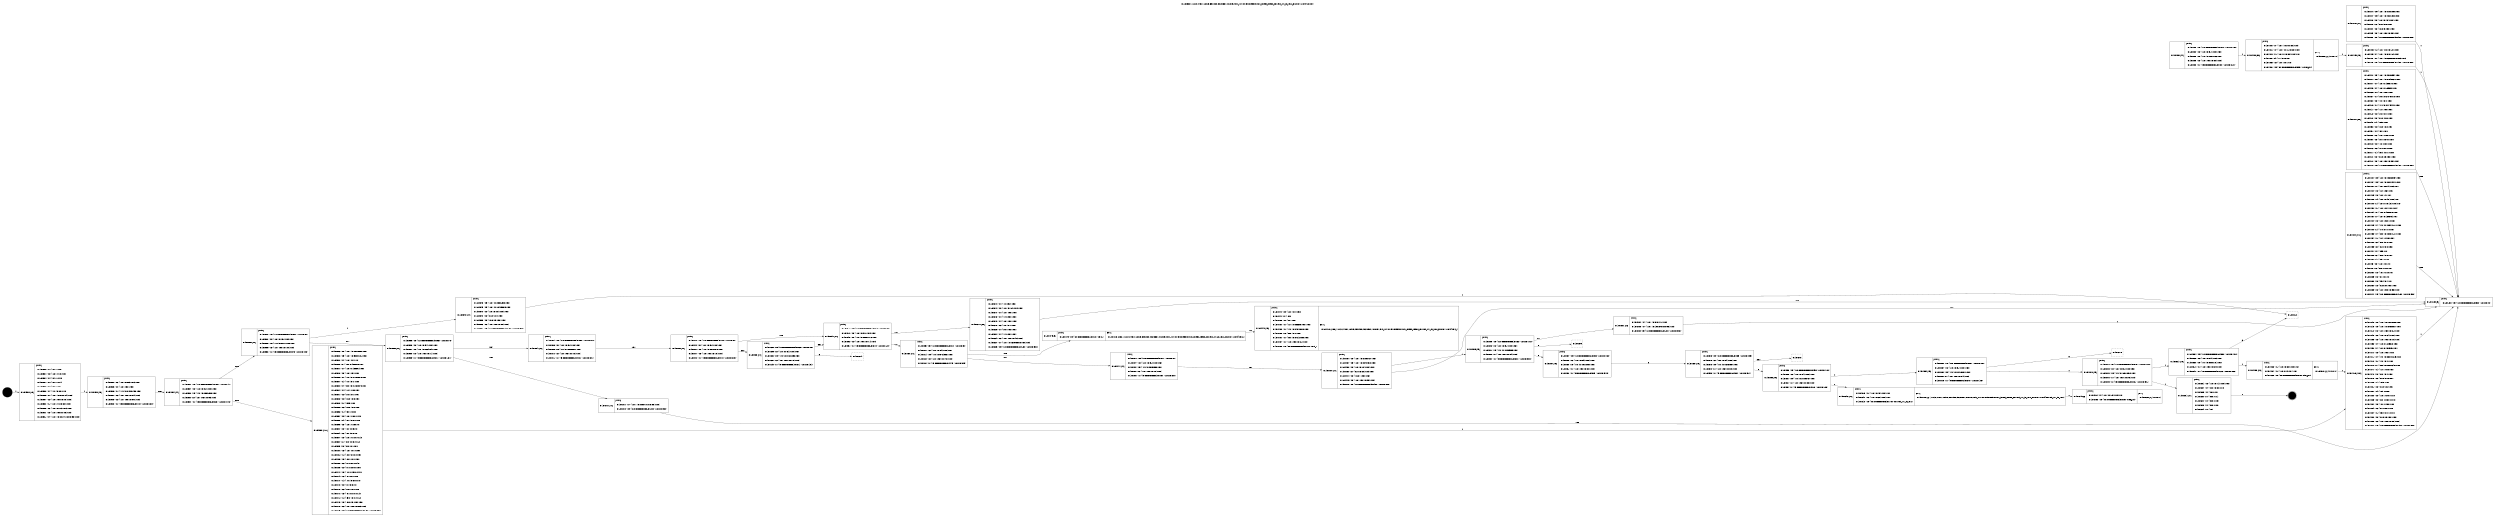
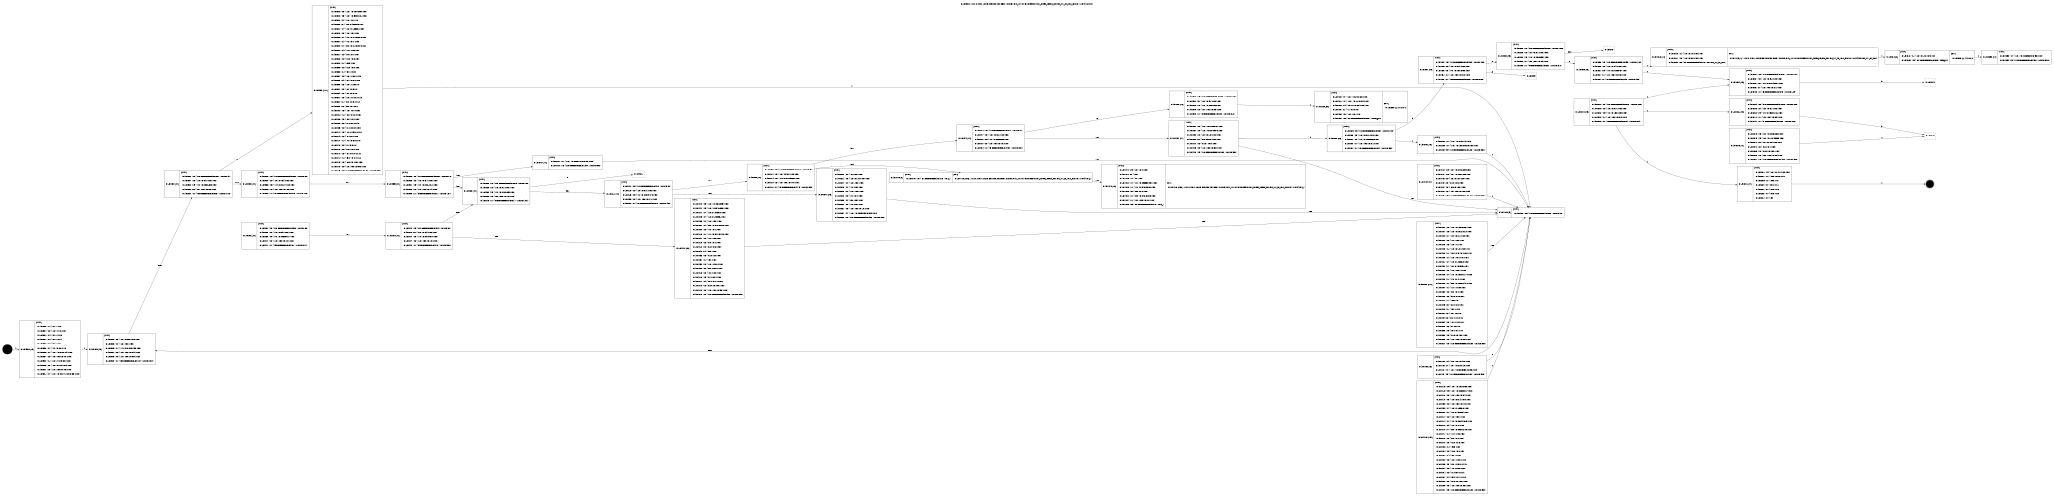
(2342, 55) -> none
none -> (2016, 57)
none -> (1096, 120)
(382, 329) -> none
(780, 338) -> (563, 242)
(1538, 338) -> (1412, 141)
(1552, 346) -> (1505, 74)
(490, 348) -> (457, 188)
none -> (893, 352)
(2292, 370) -> none
(2034, 372) -> (1685, 90)
(237, 401) -> (237, 159)
(1366, 430) -> (994, 87)
